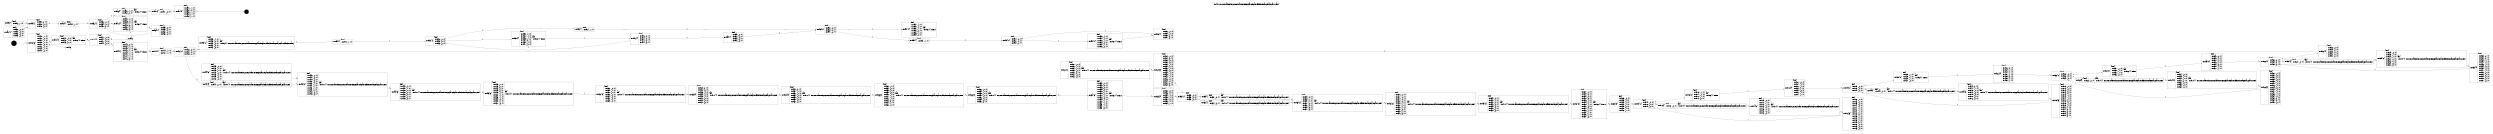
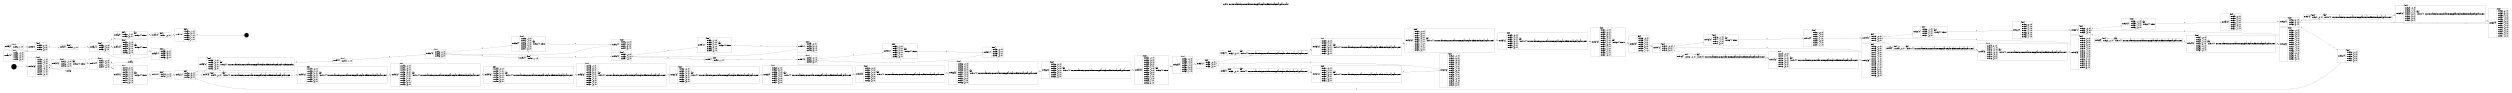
(687, 38) -> (764, 46)
(294, 85) -> (294, 75)
(1287, 100) -> (1310, 73)
